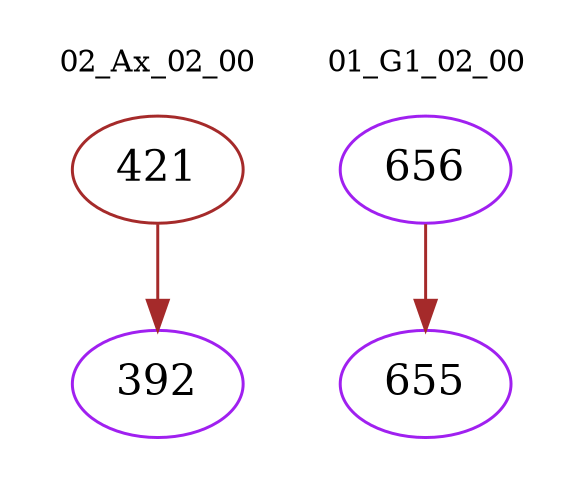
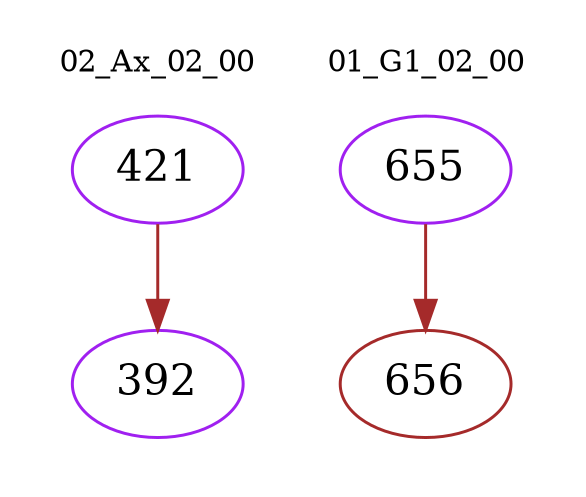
(158, 170) -> (158, 170)
(426, 170) -> (426, 384)
(426, 262) -> (426, 262)
